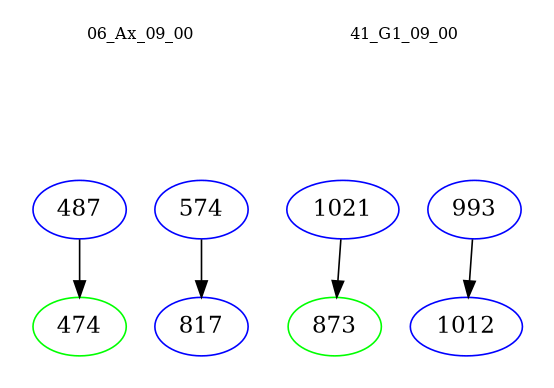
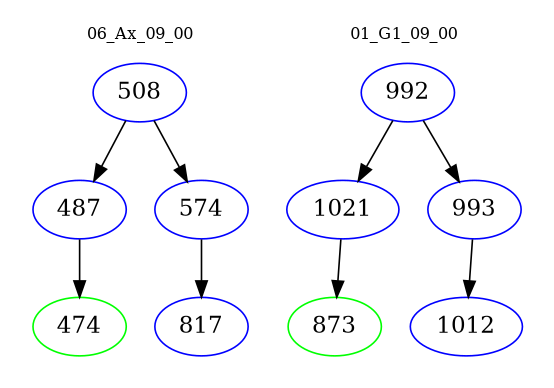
(405, 35) -> (405, 35)
none -> (140, 93)
none -> (408, 93)
